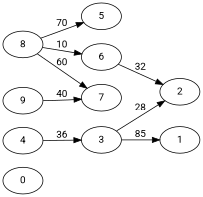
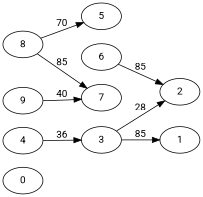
(58, 50) -> none
(62, 63) -> (62, 63)
(141, 67) -> (141, 67)
